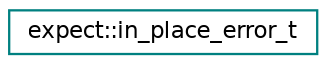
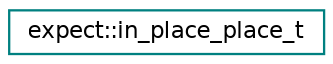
(163, 32) -> (167, 32)
